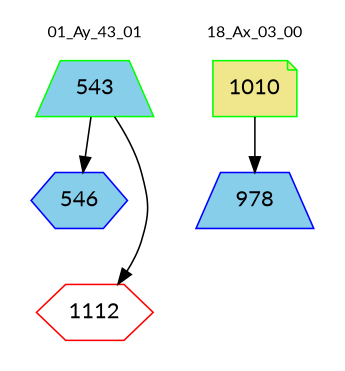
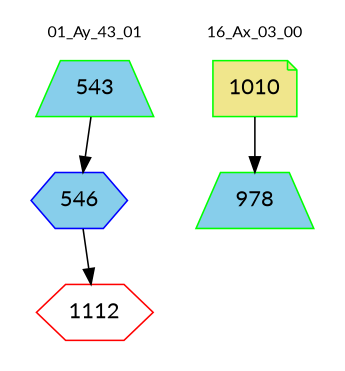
(255, 33) -> (255, 33)
(146, 193) -> (86, 249)
(255, 200) -> (255, 200)
